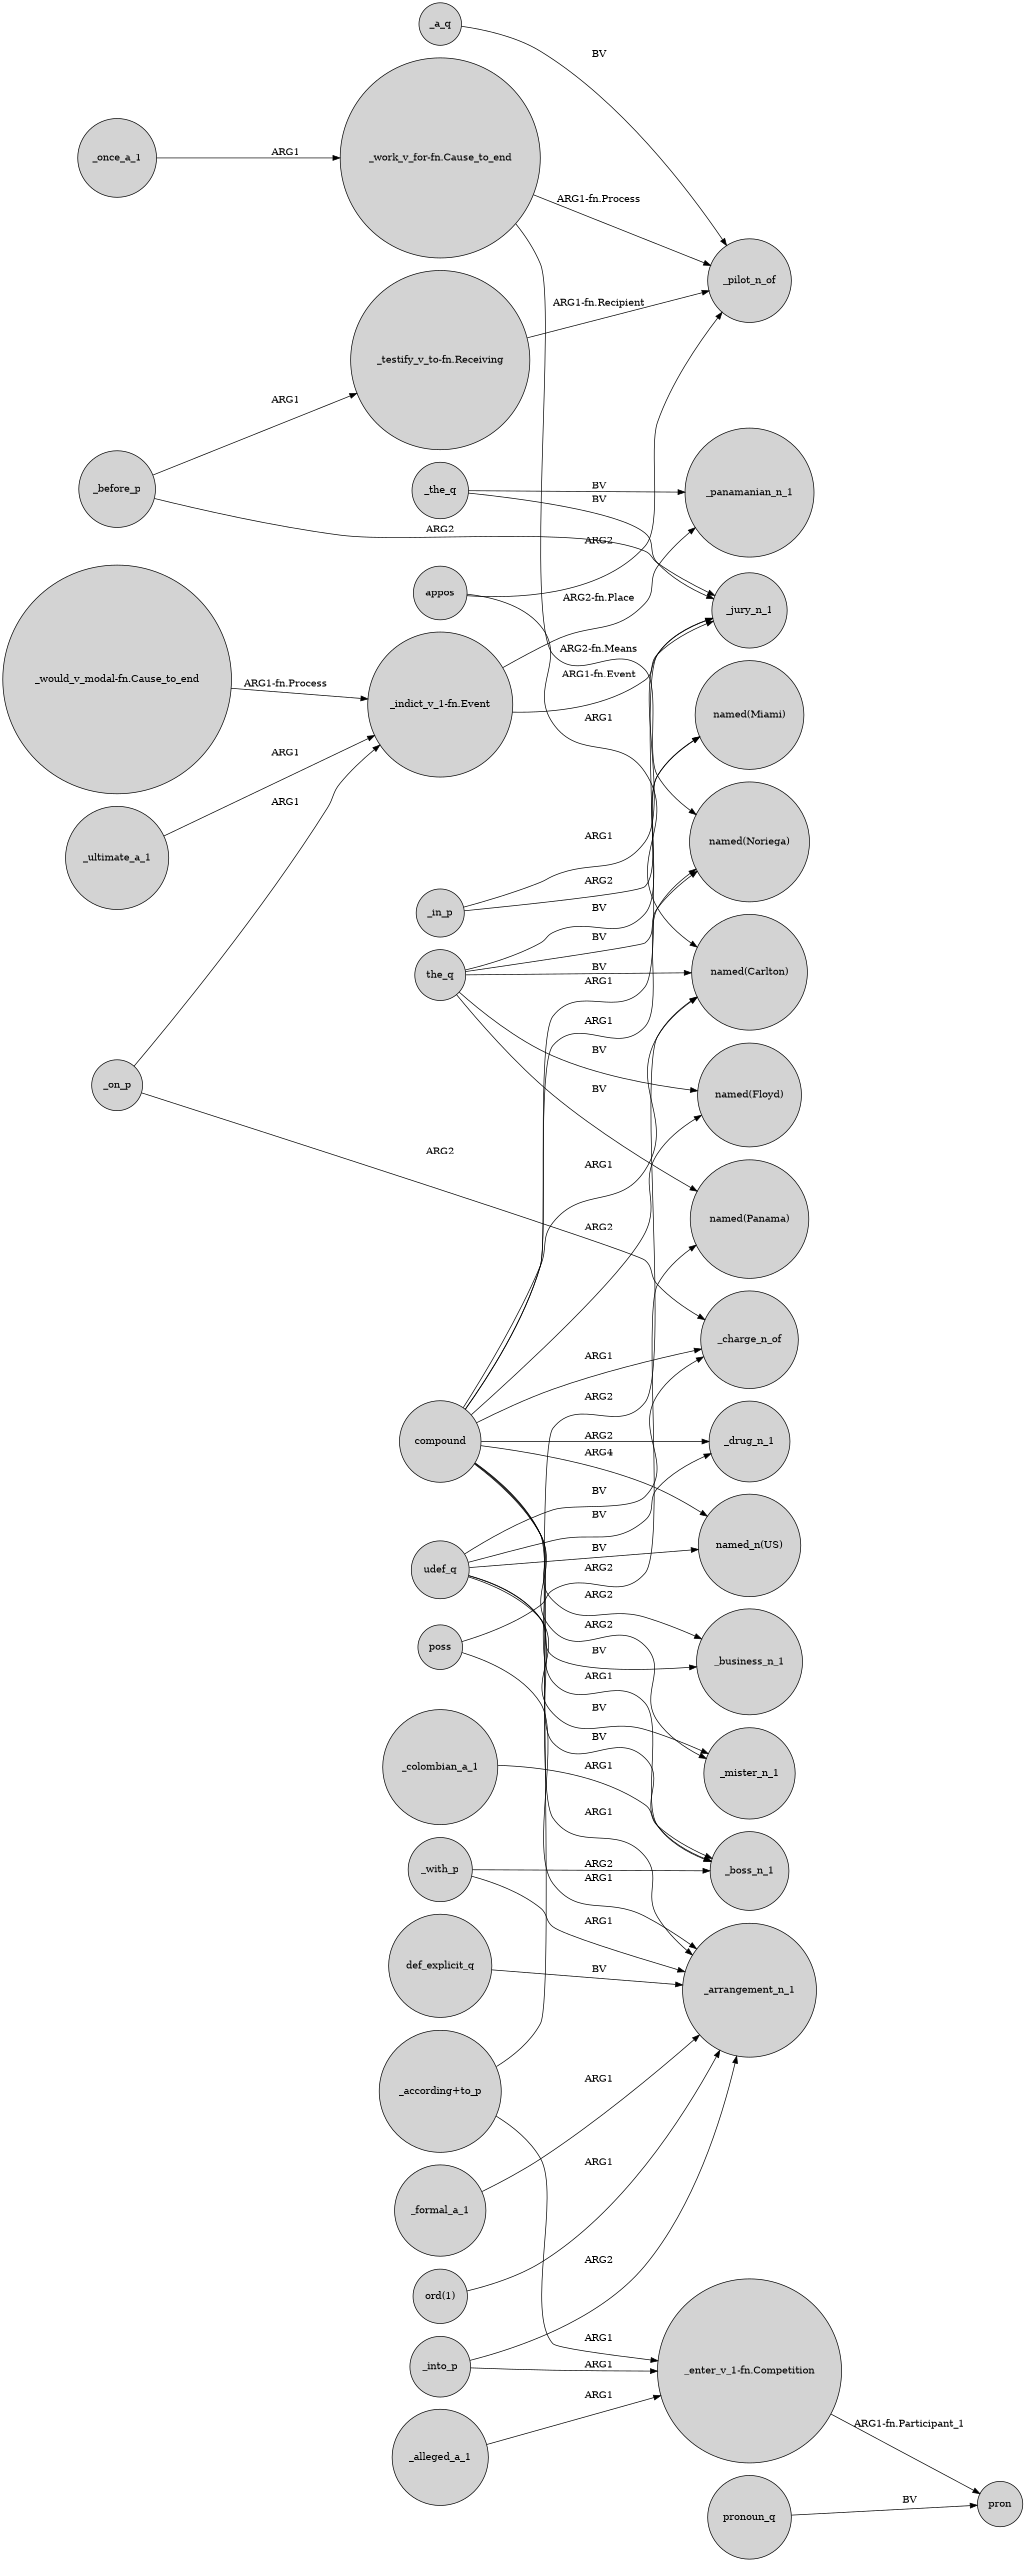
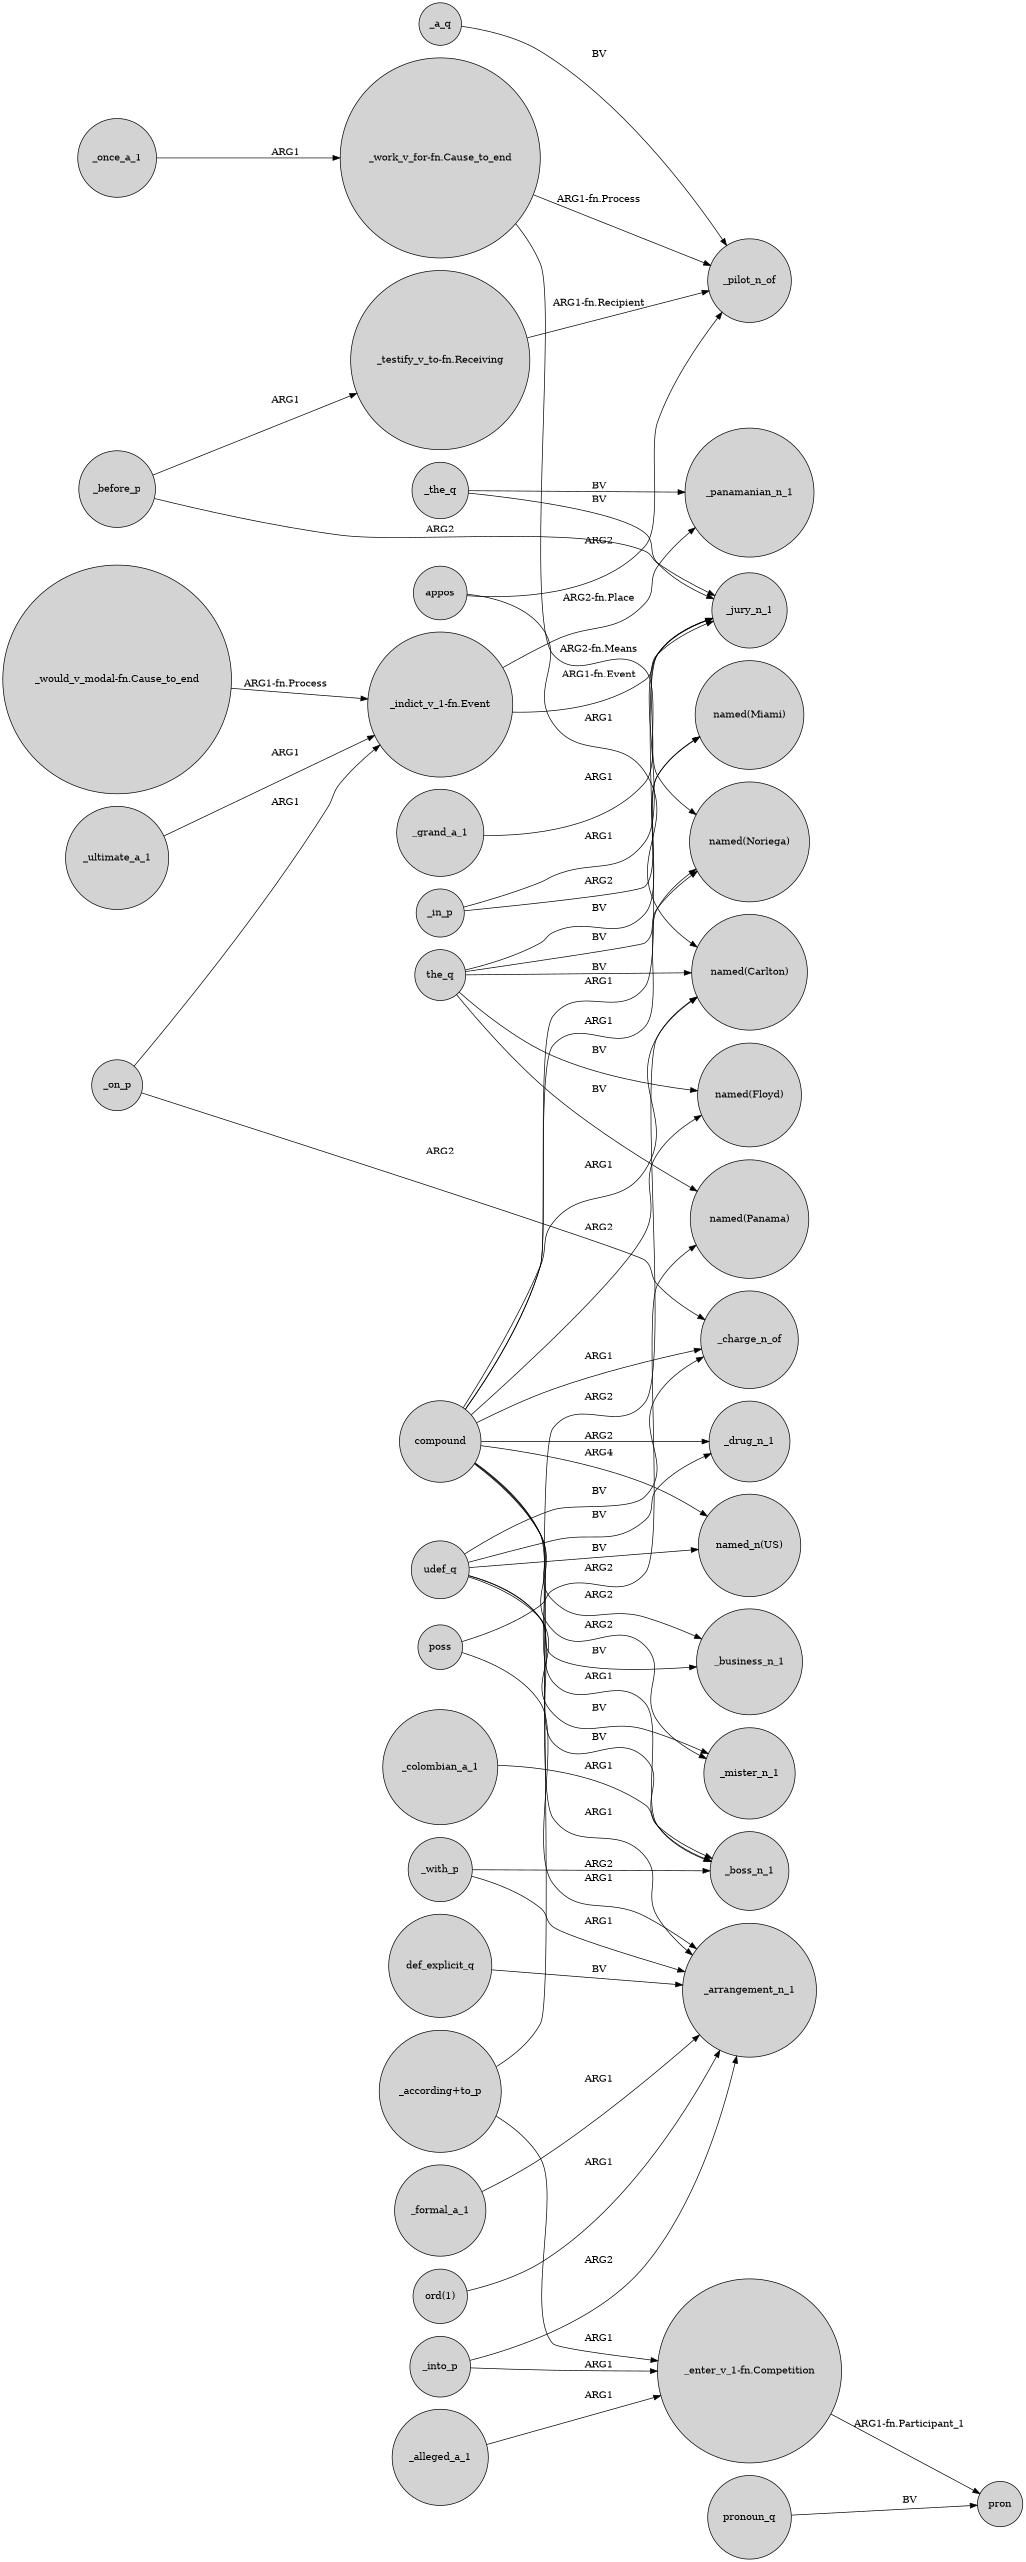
none -> (440, 833)
